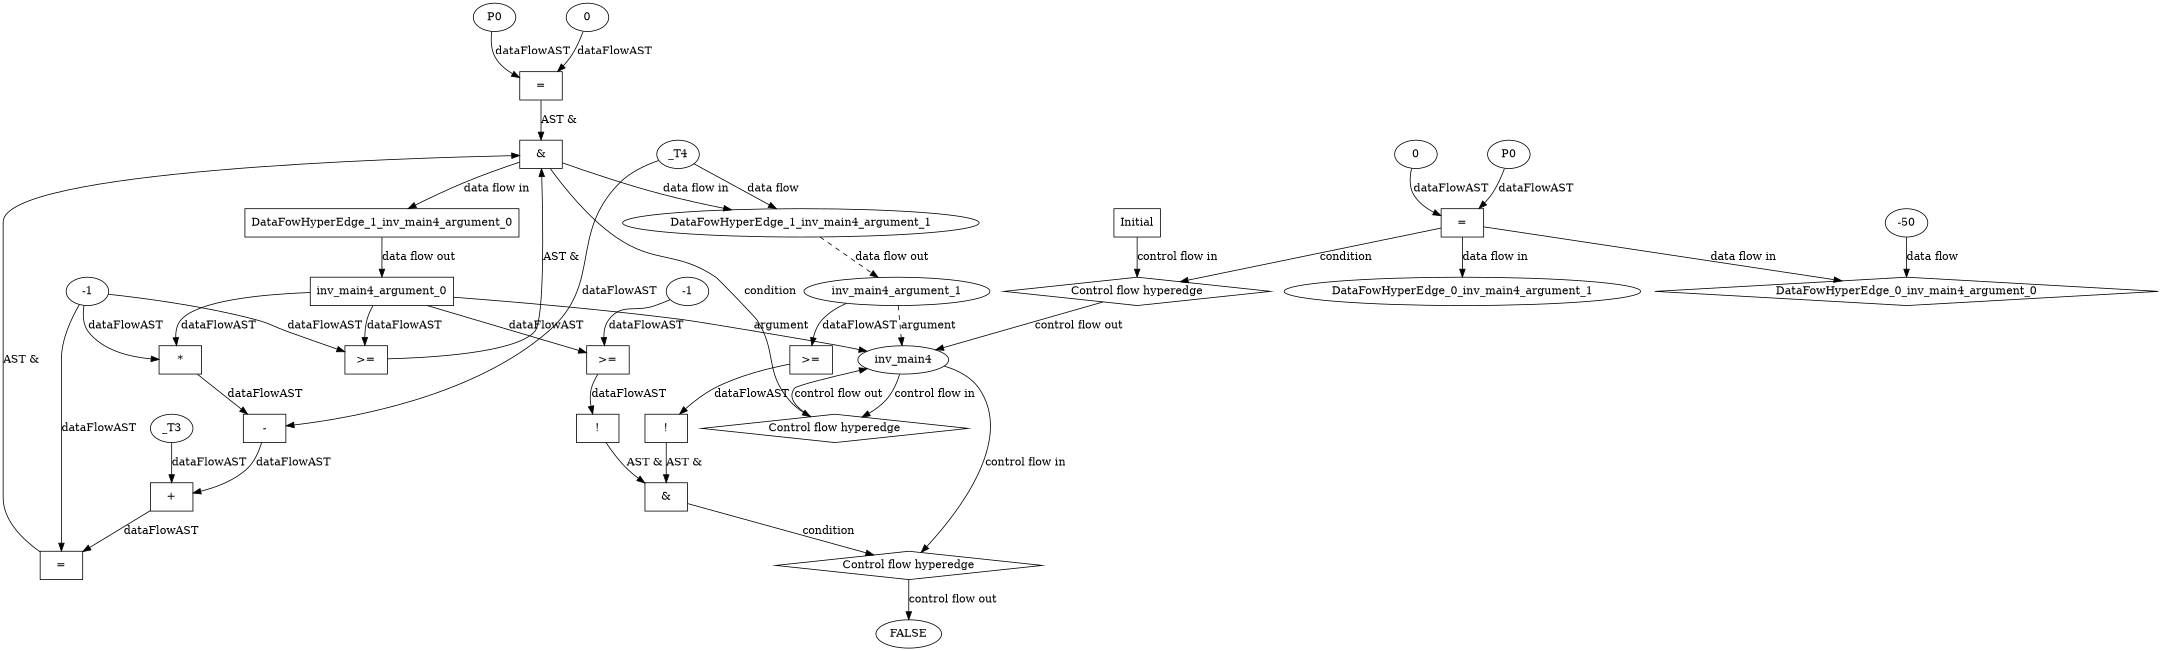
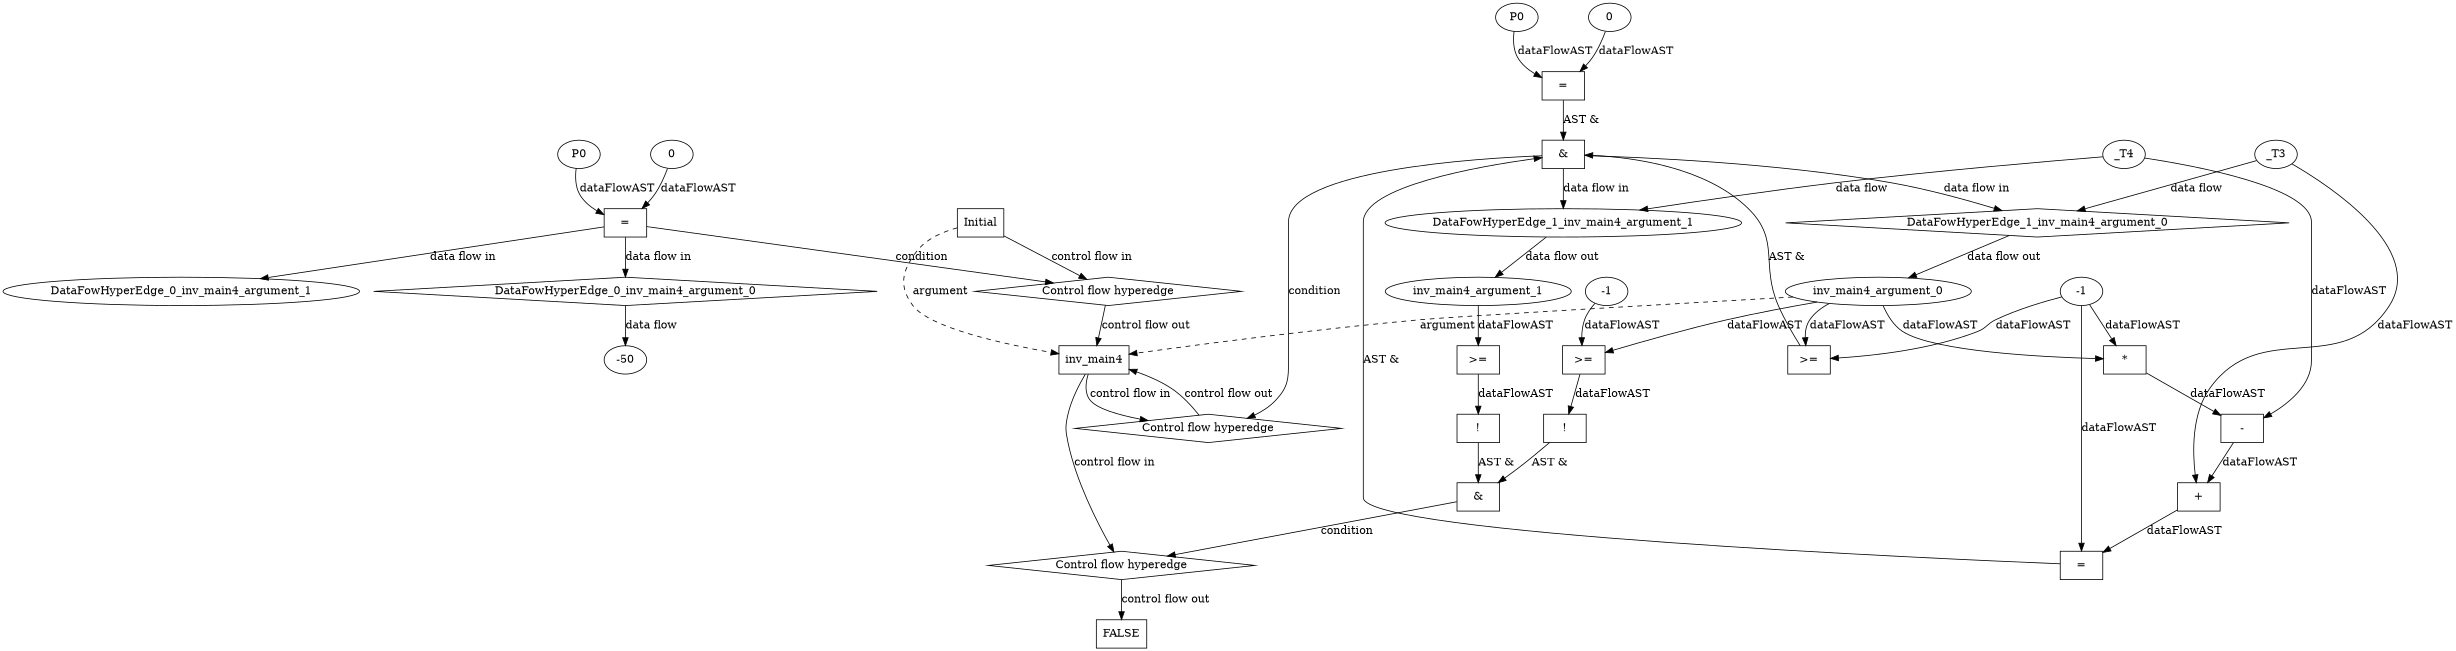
none -> (2171, 185)
(382, 223) -> (2037, 223)
(1907, 253) -> (625, 322)
(846, 255) -> (1524, 255)
(382, 291) -> (1878, 291)
(657, 316) -> (1464, 317)
(900, 322) -> (929, 318)
(903, 360) -> (1094, 360)
(909, 634) -> (1122, 634)
